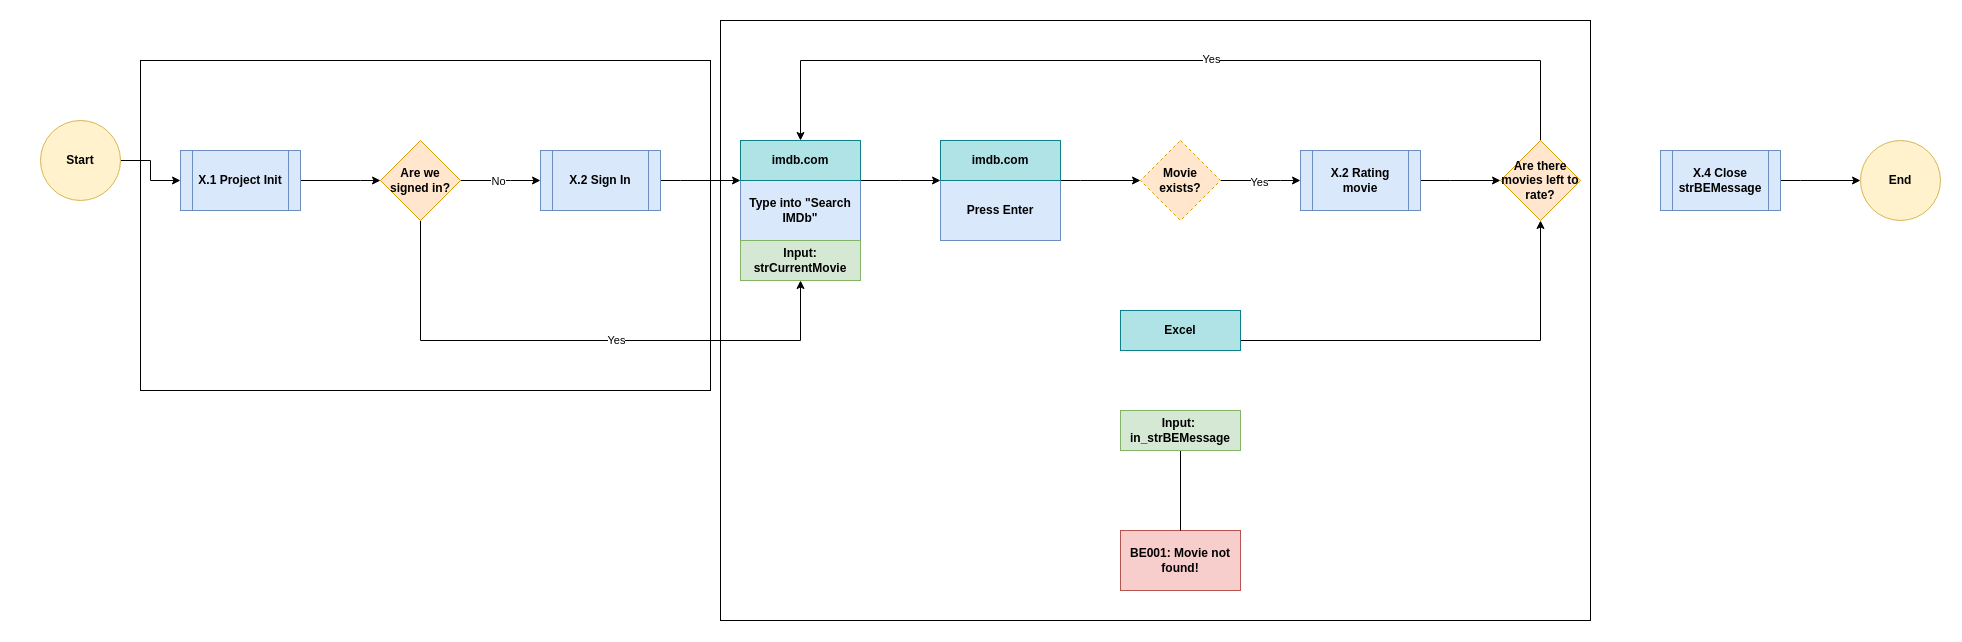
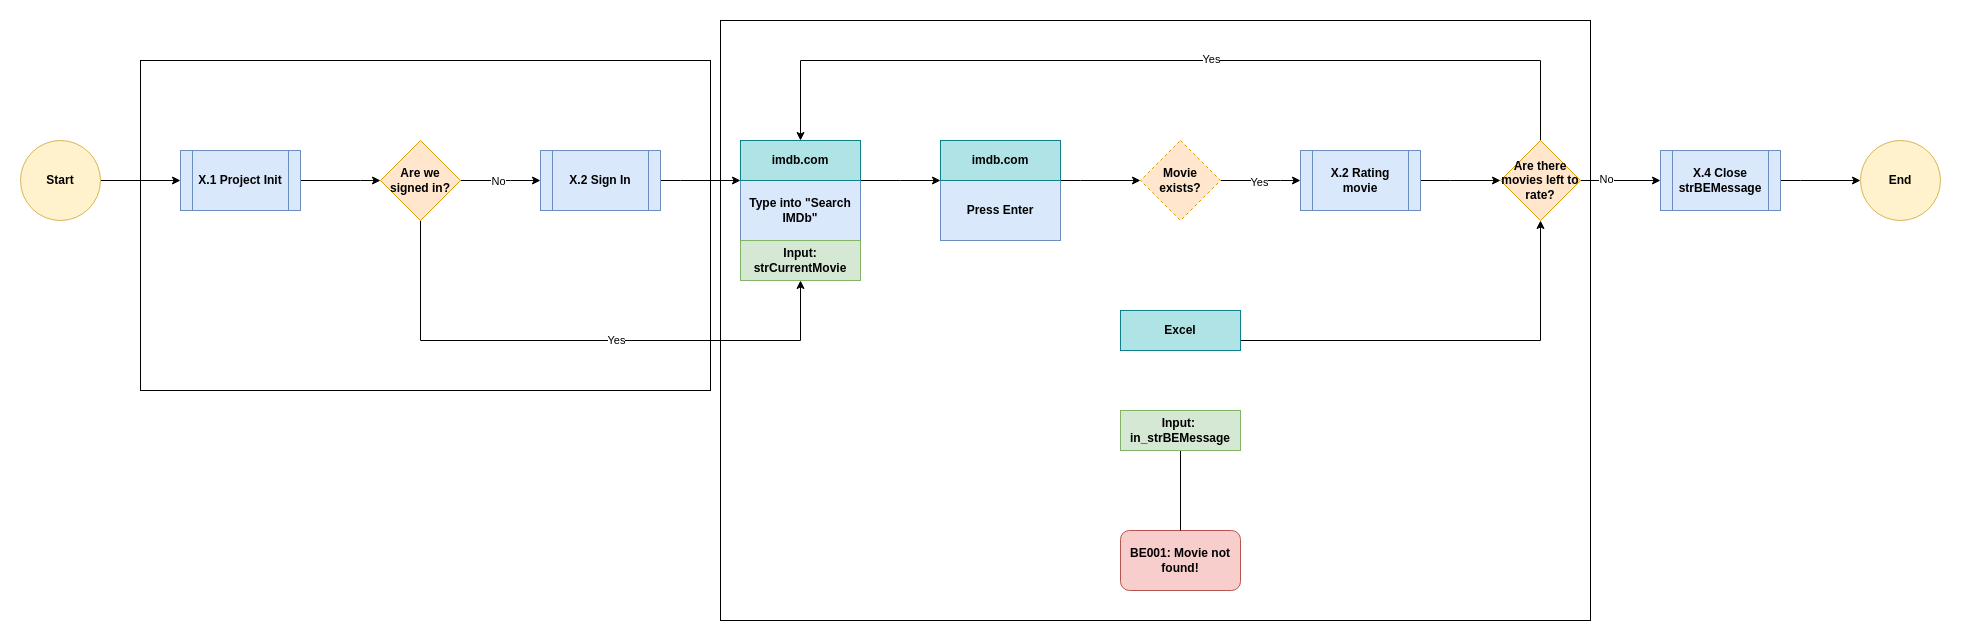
(81, 161) -> (61, 181)
none -> (1617, 181)
(1181, 561) -> (1181, 561)
